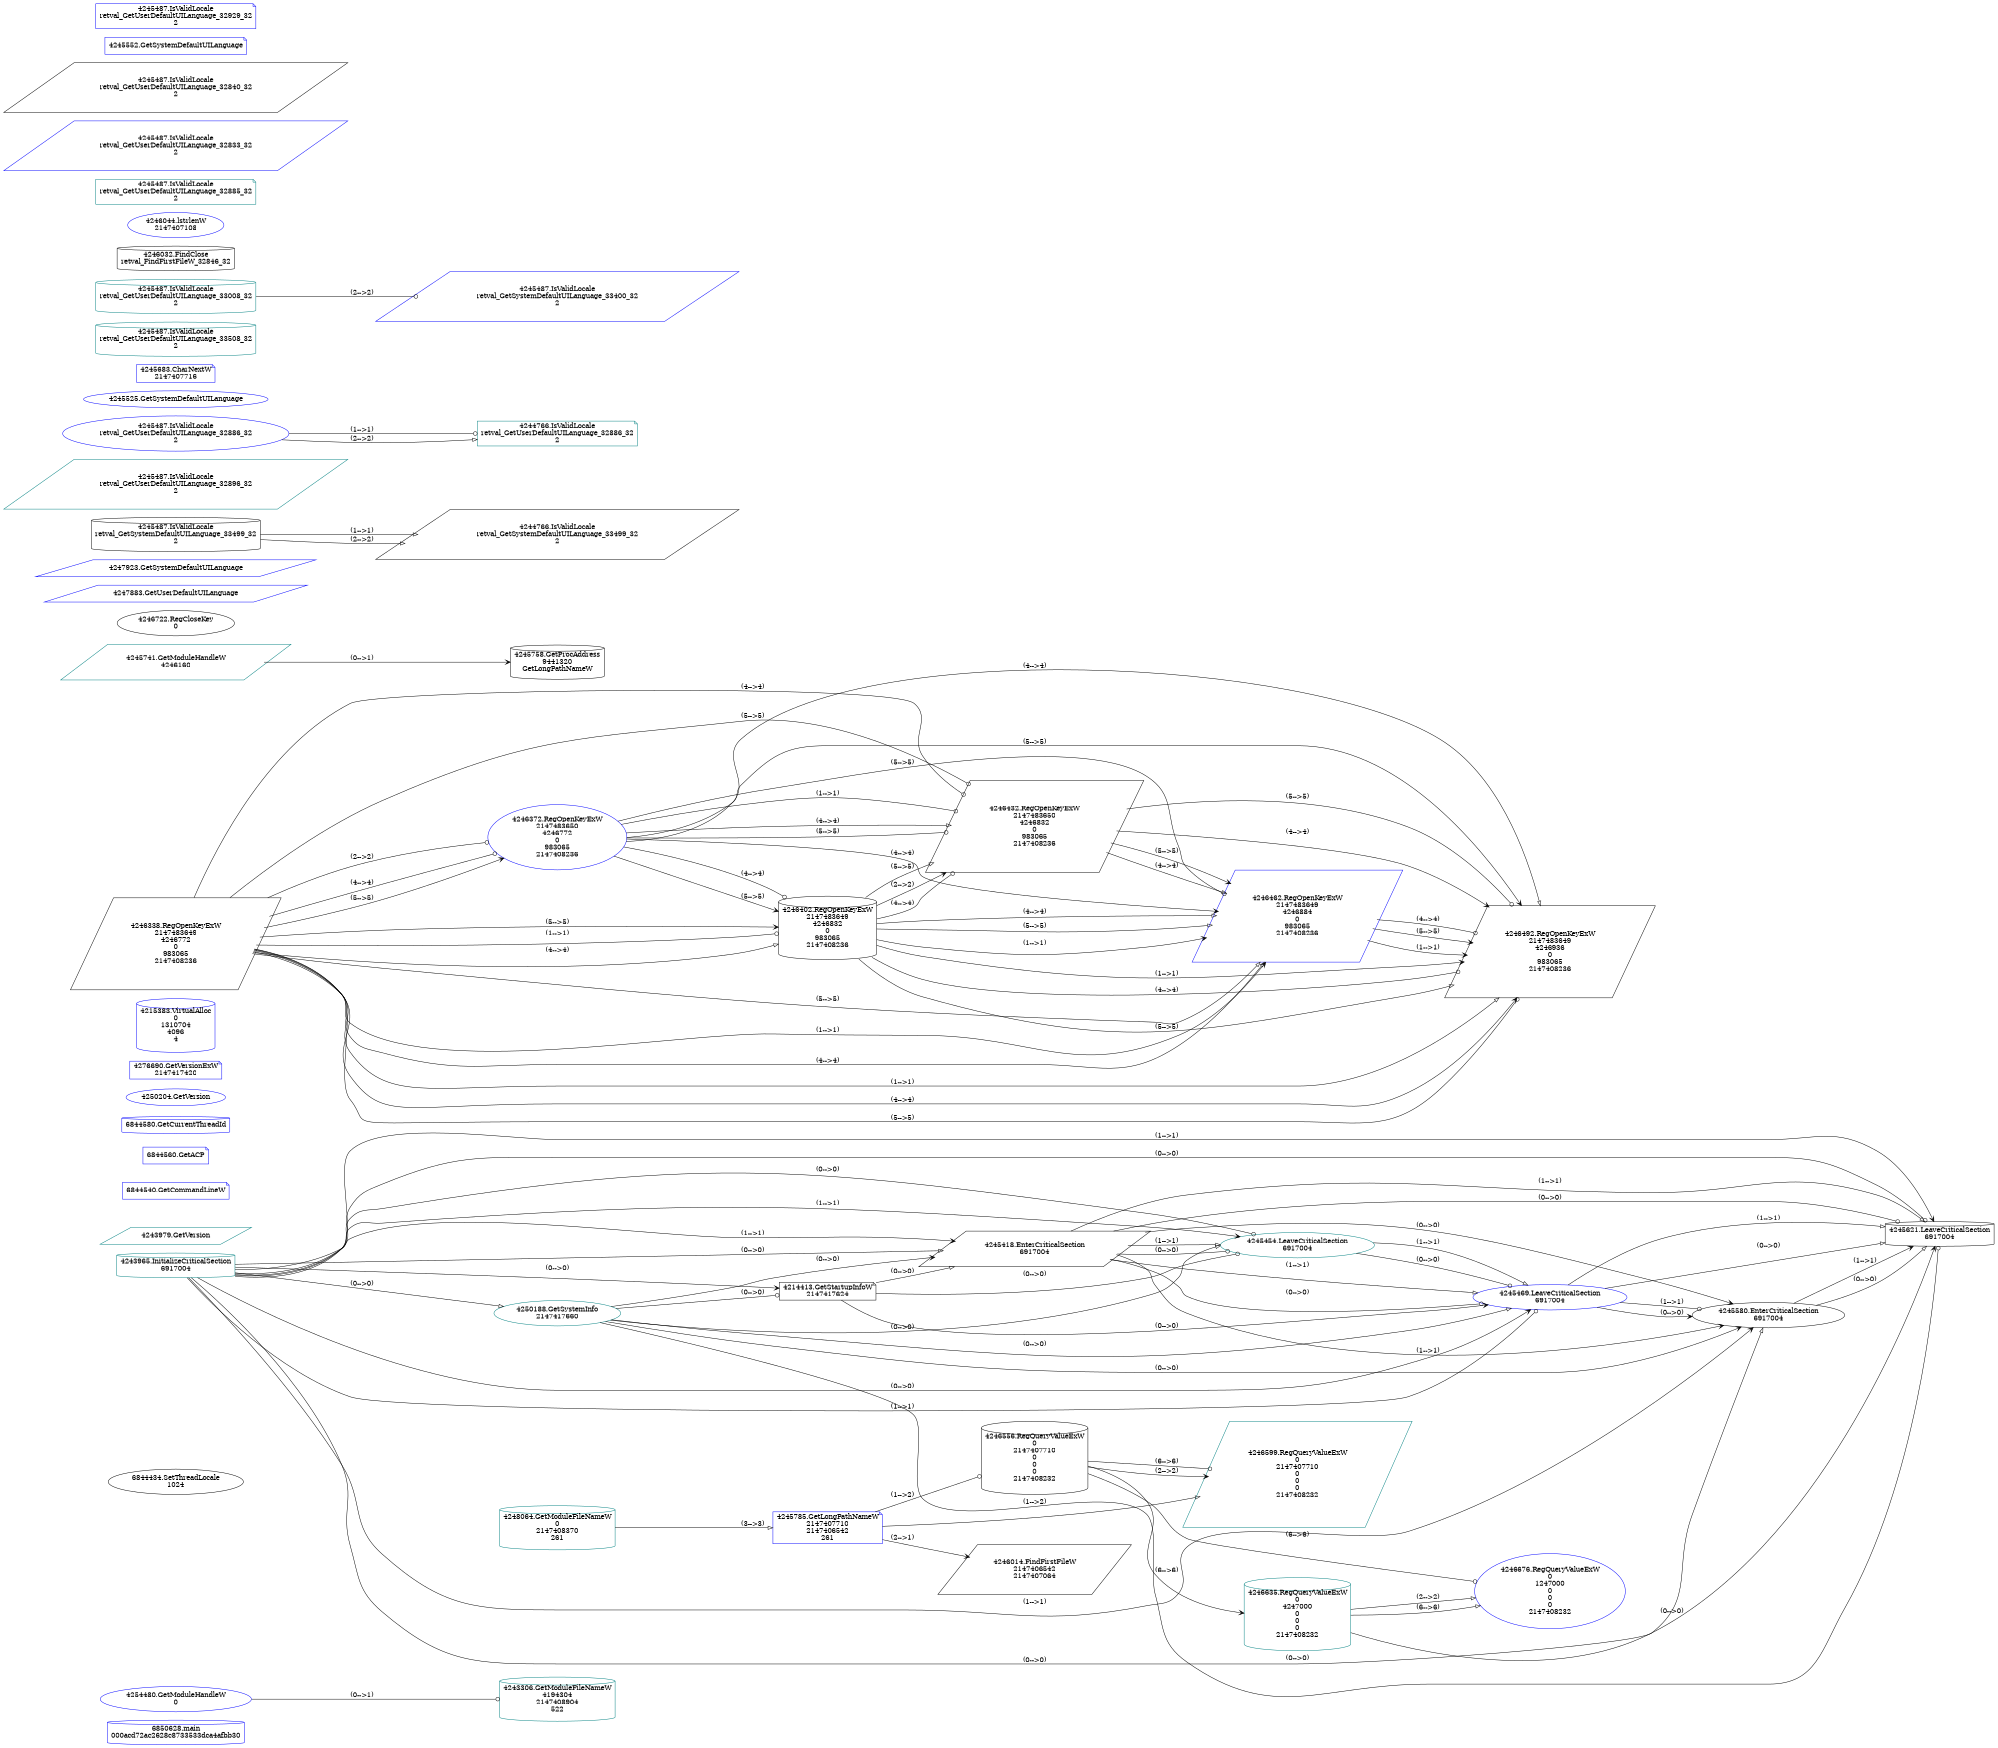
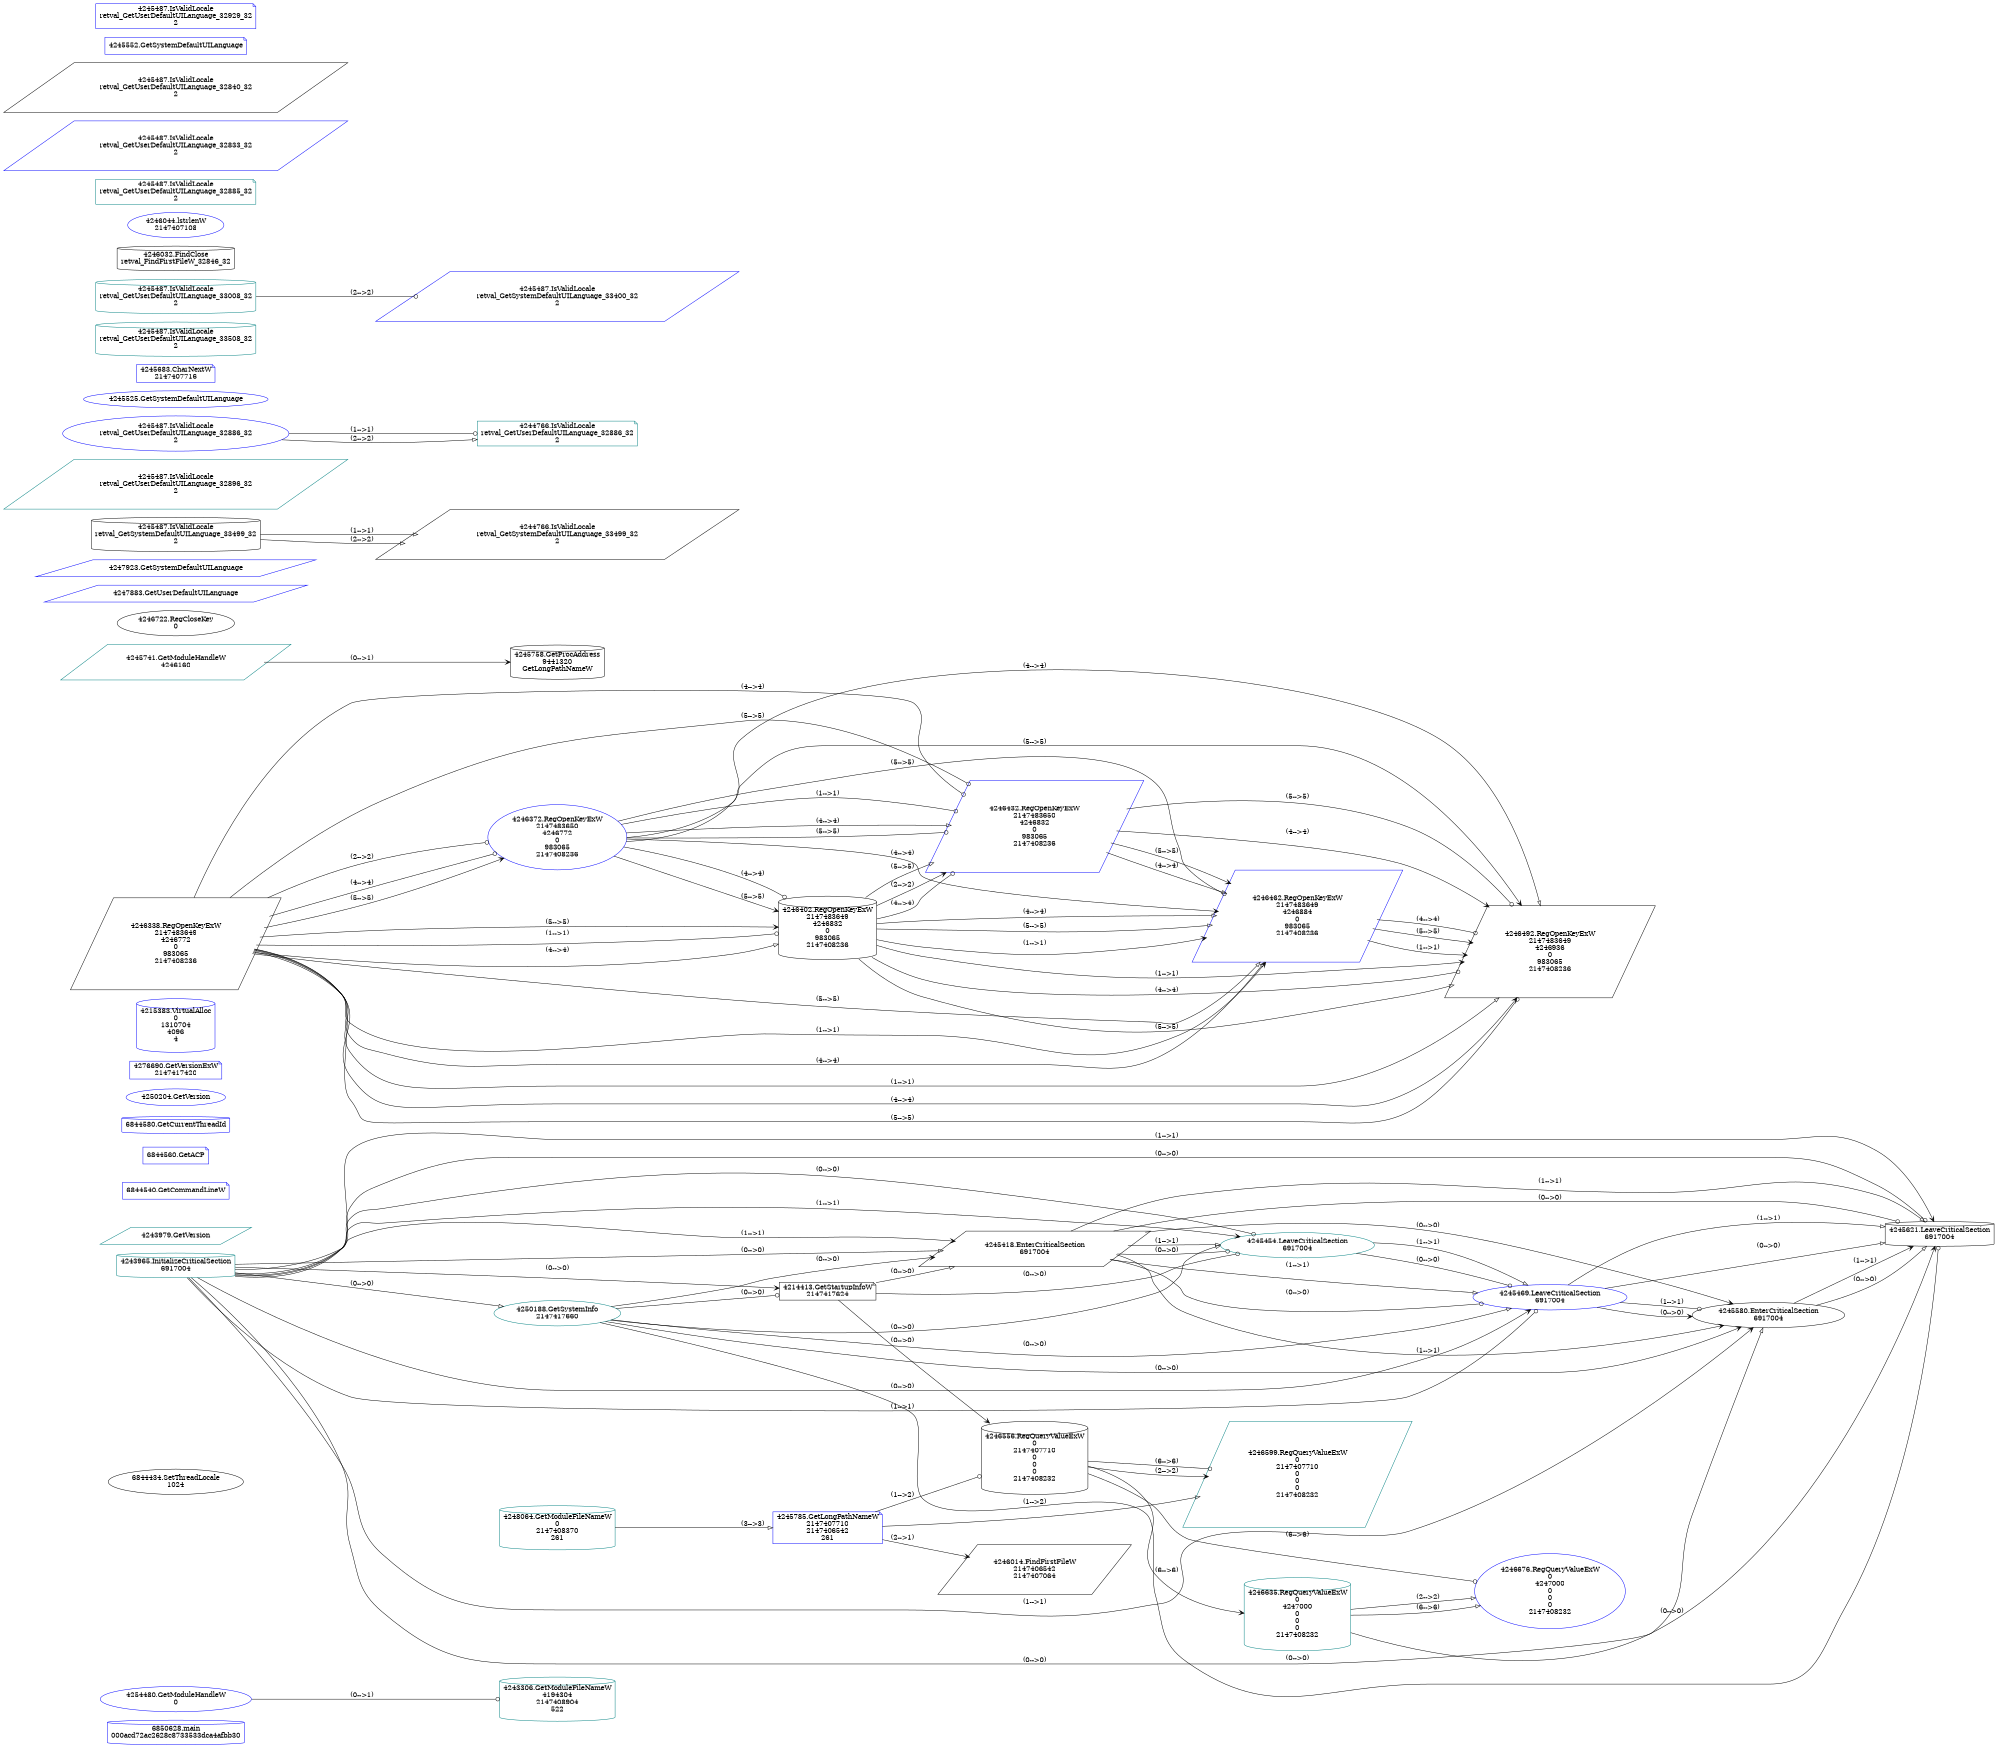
(1035, 826) -> (1035, 826)
(1160, 1331) -> (908, 1358)
(1550, 1591) -> (1550, 1591)
